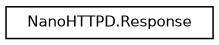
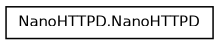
(110, 23) -> (110, 23)
